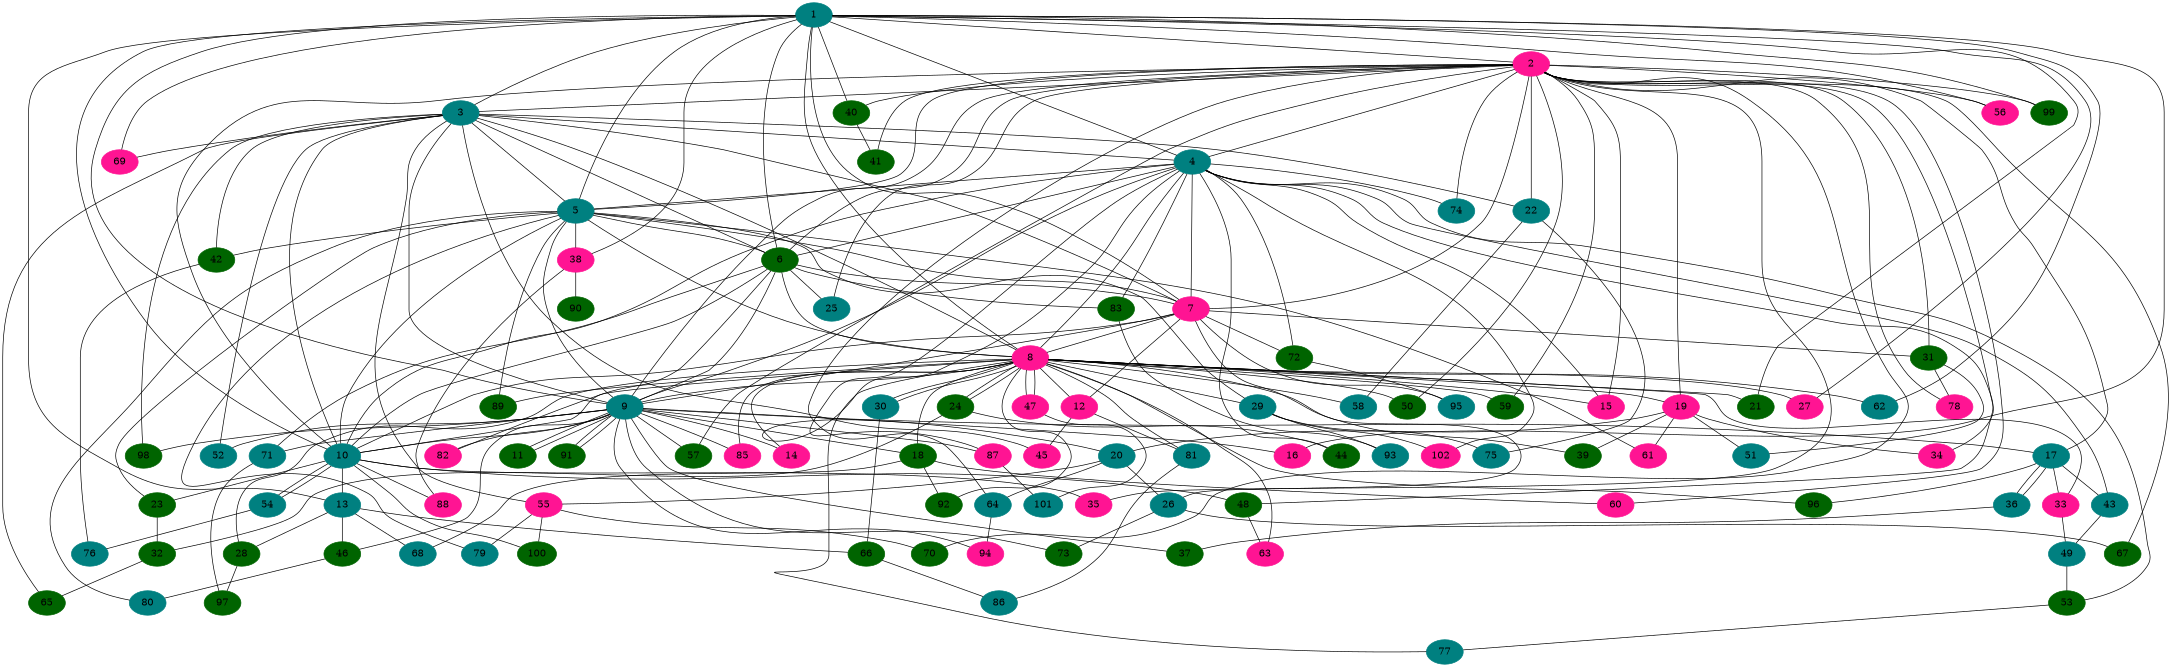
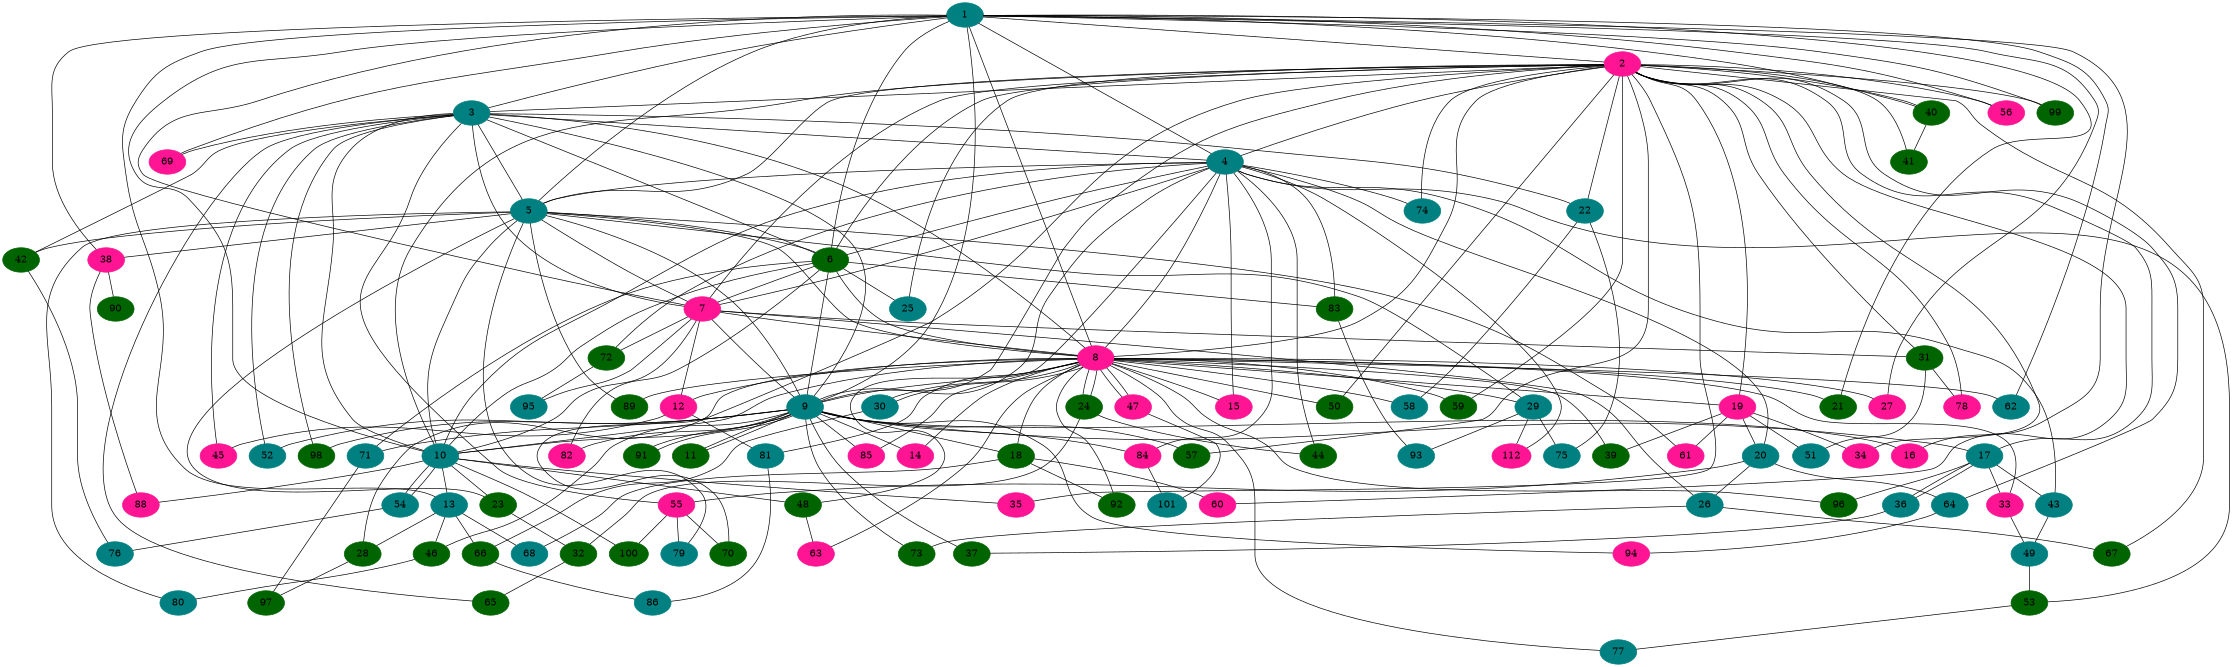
(1620, 216) -> (1417, 275)
(993, 456) -> (1143, 456)
(1441, 456) -> (1512, 456)
